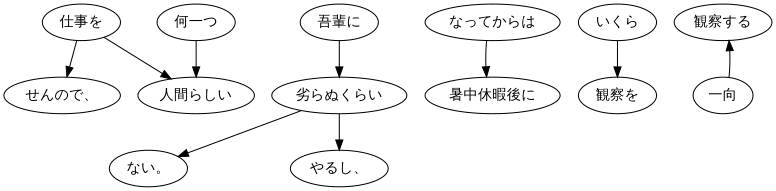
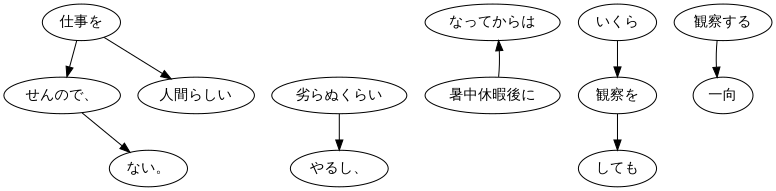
(196, 22) -> none
(339, 22) -> none
(486, 54) -> (499, 64)
(730, 64) -> (716, 54)
(245, 132) -> (102, 129)
none -> (617, 169)
